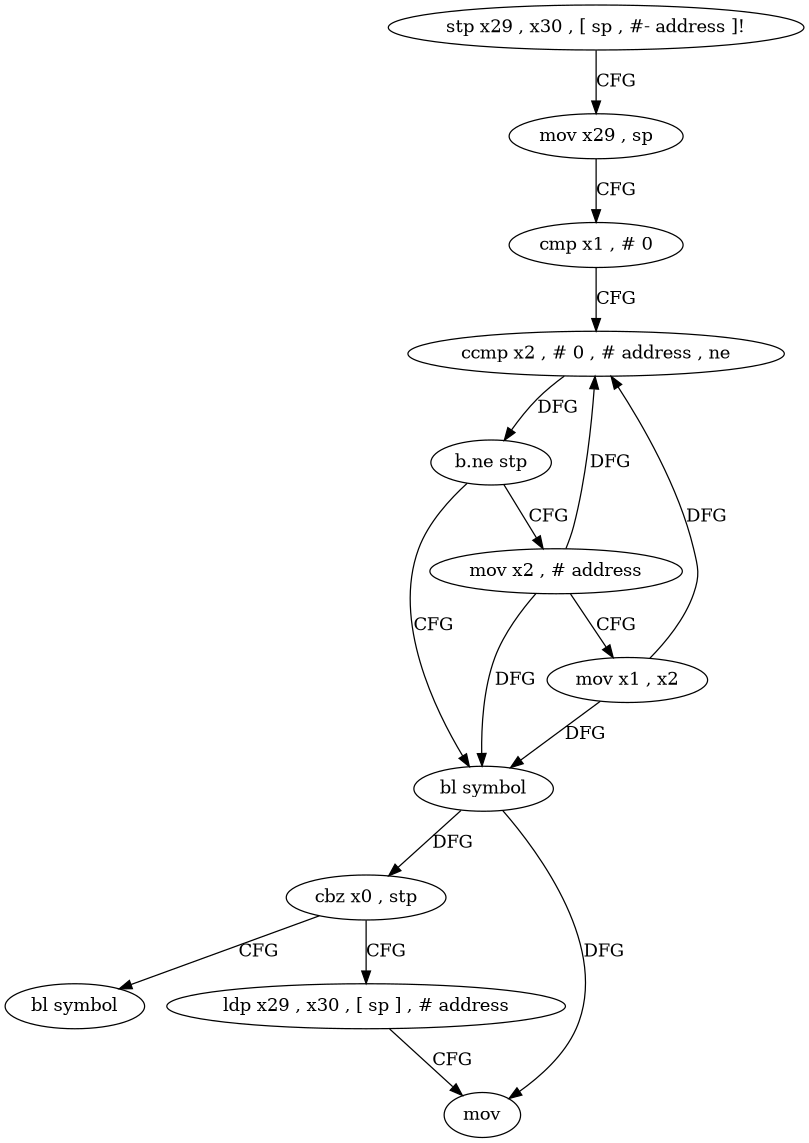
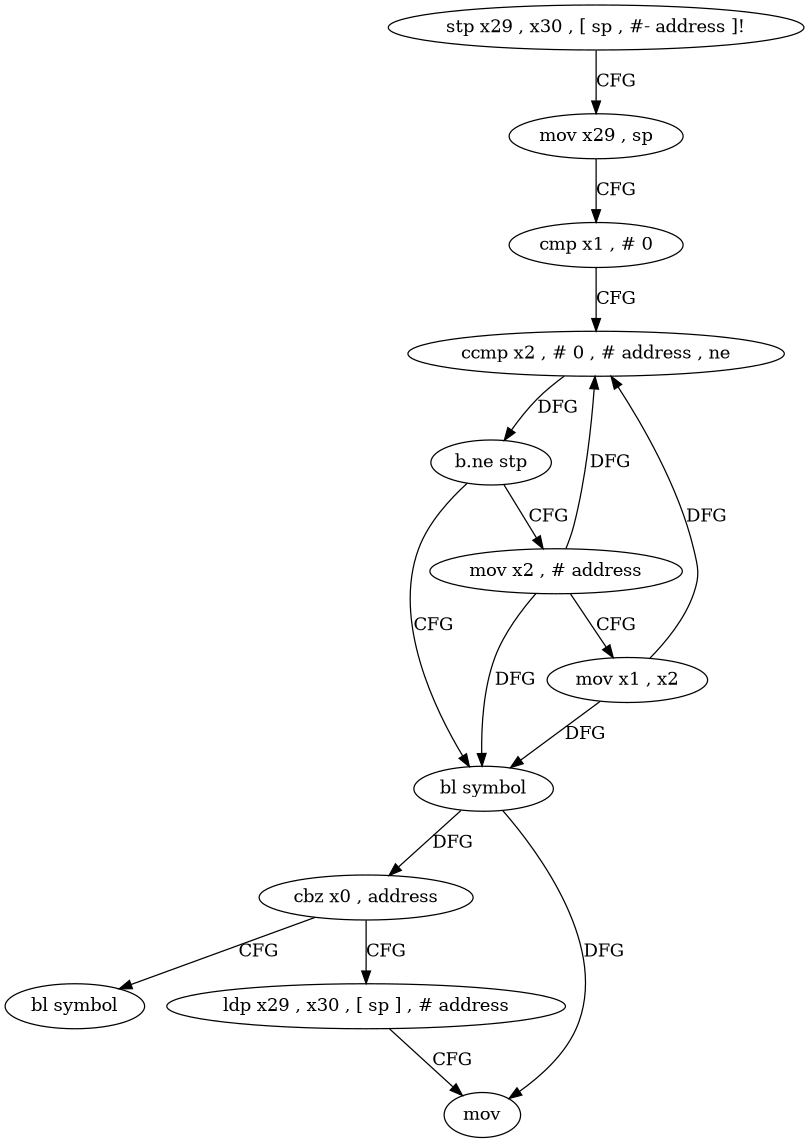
(366, 898) -> (366, 898)
